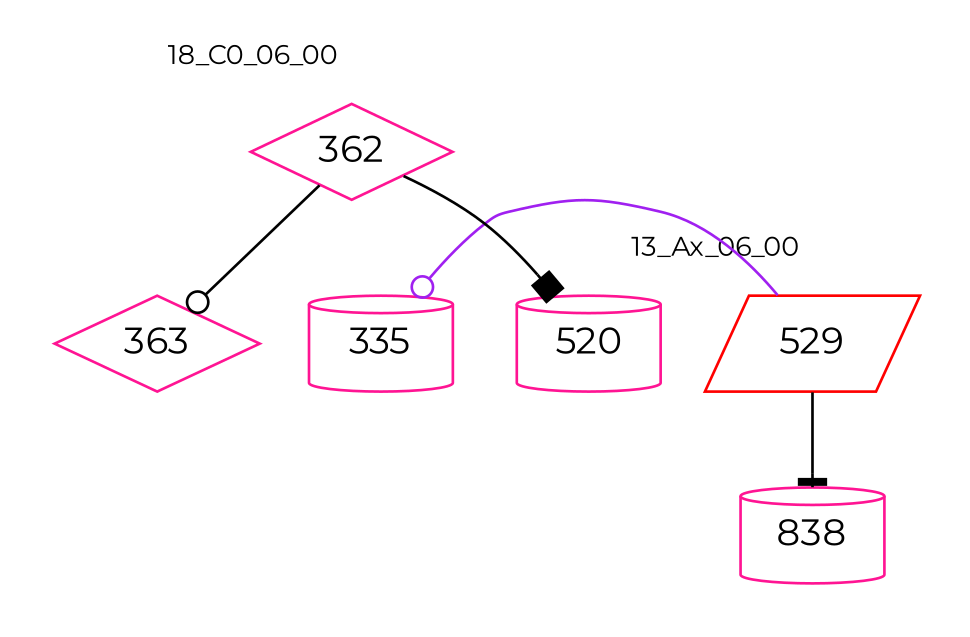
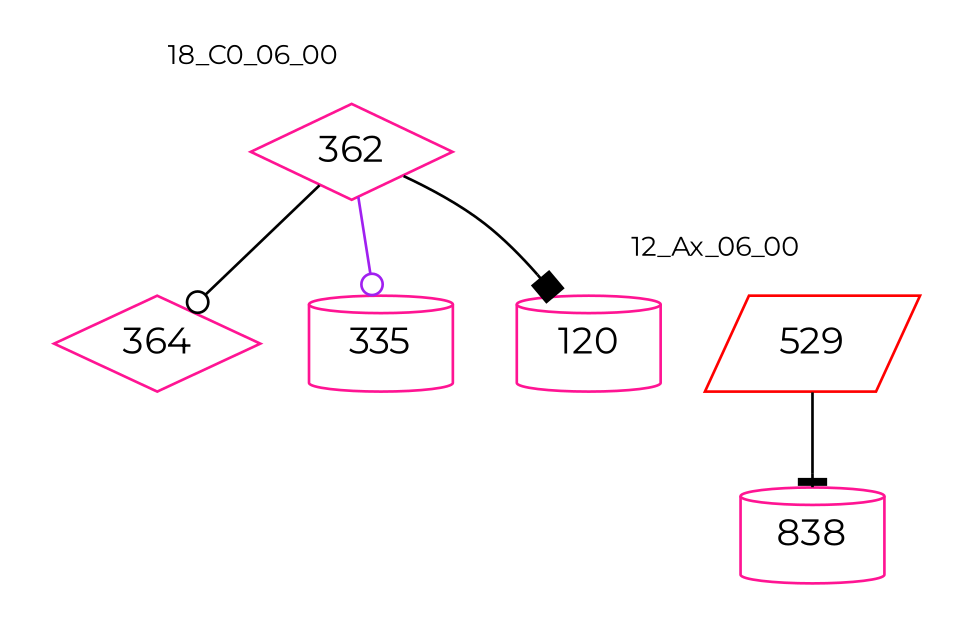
(605, 201) -> (364, 235)
(717, 249) -> (717, 249)
(157, 344) -> (157, 344)
(589, 344) -> (589, 344)
